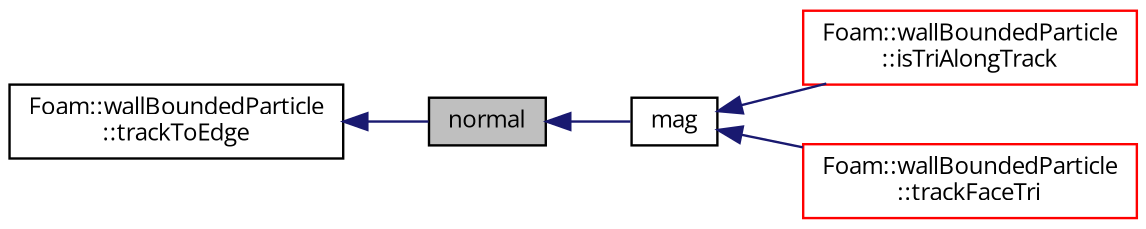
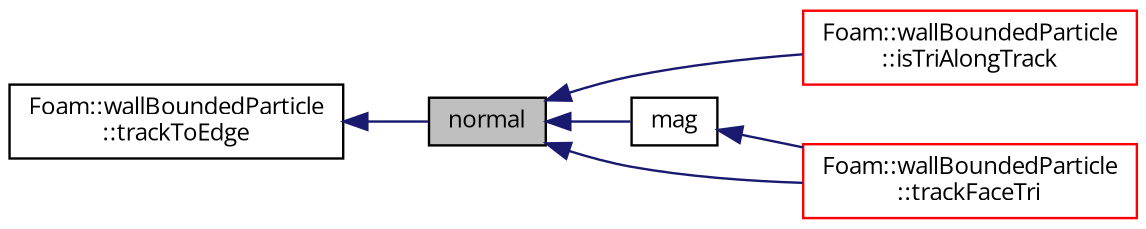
(784, 94) -> (685, 67)
none -> (685, 174)
